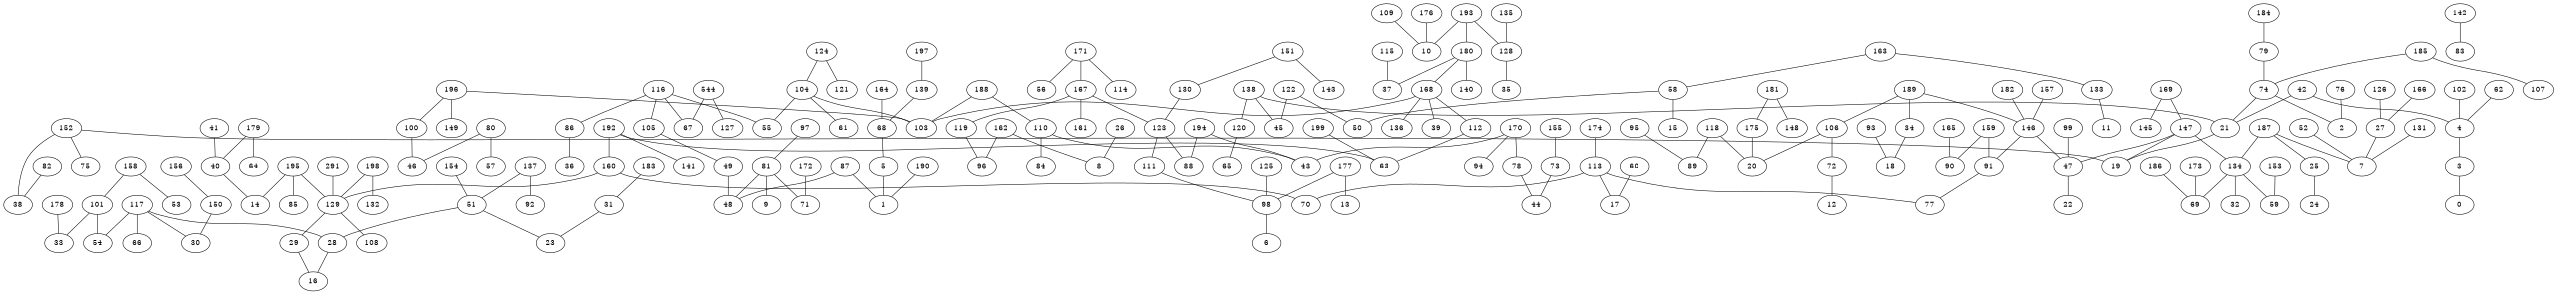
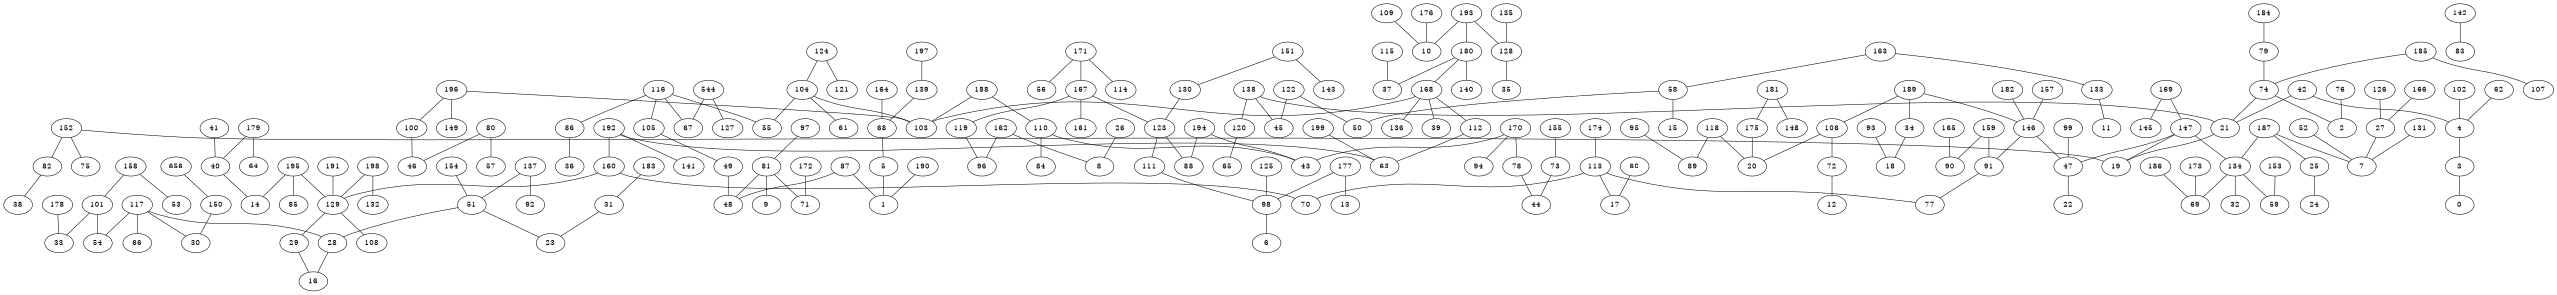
(27, 159) -> (57, 147)
(176, 166) -> (176, 166)
(333, 166) -> (333, 166)
